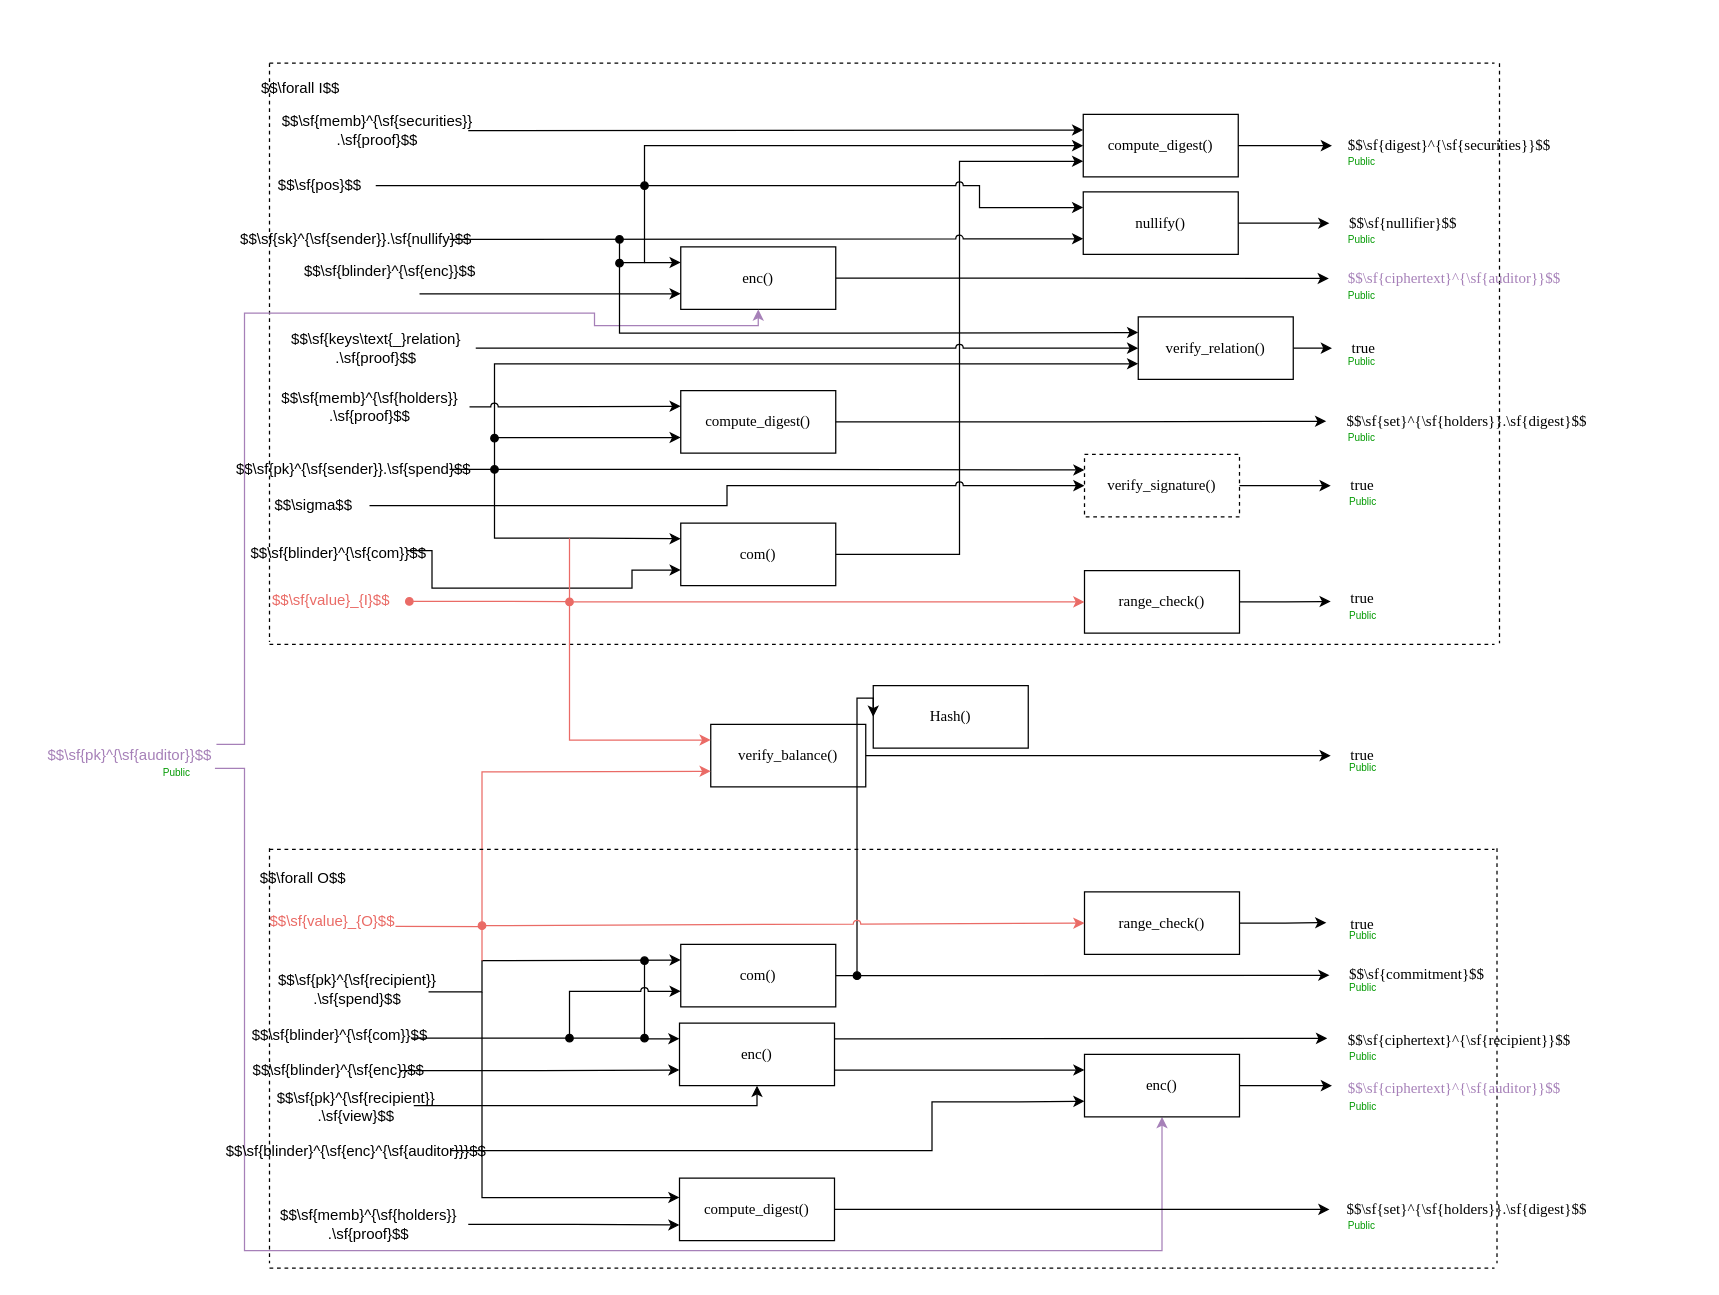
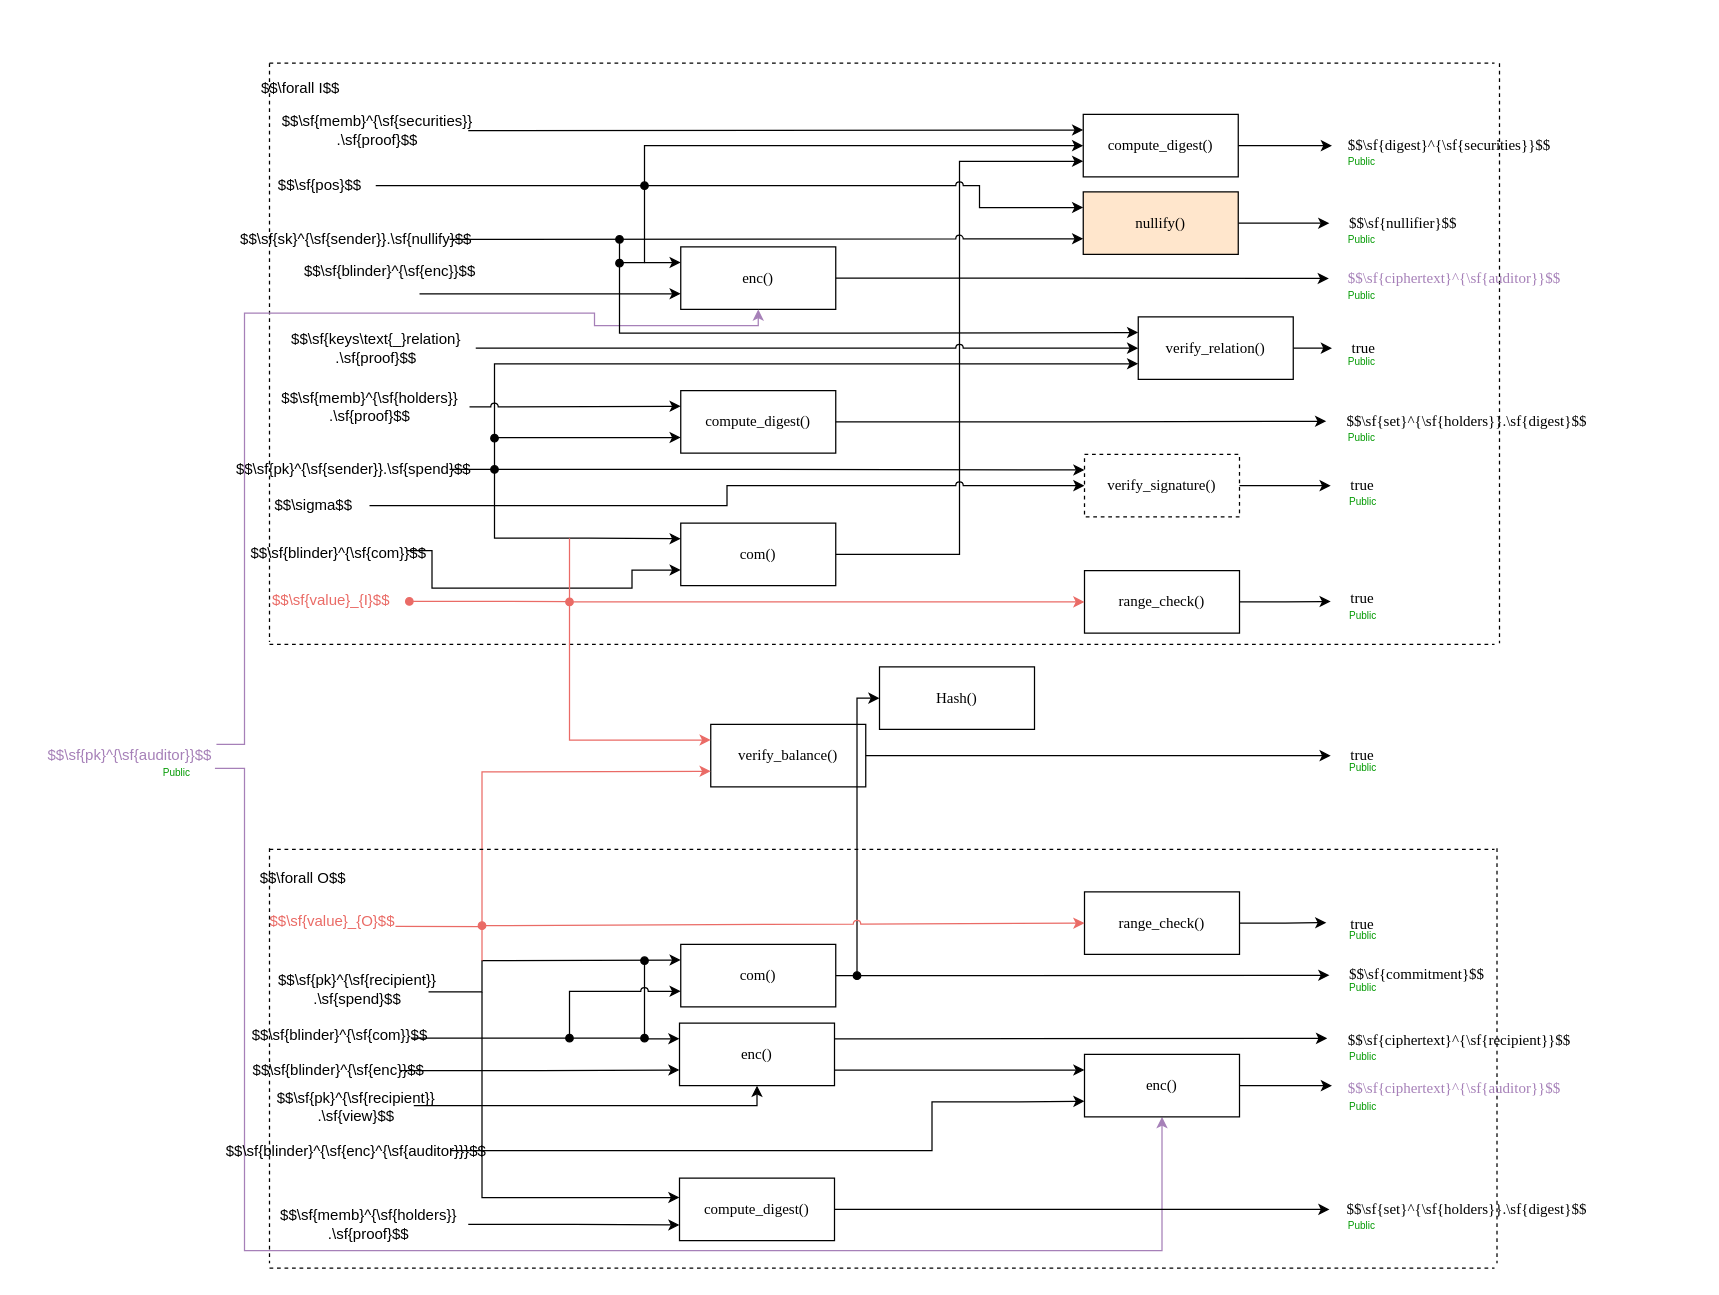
(1161, 223) -> (1161, 223)
(951, 717) -> (957, 698)
